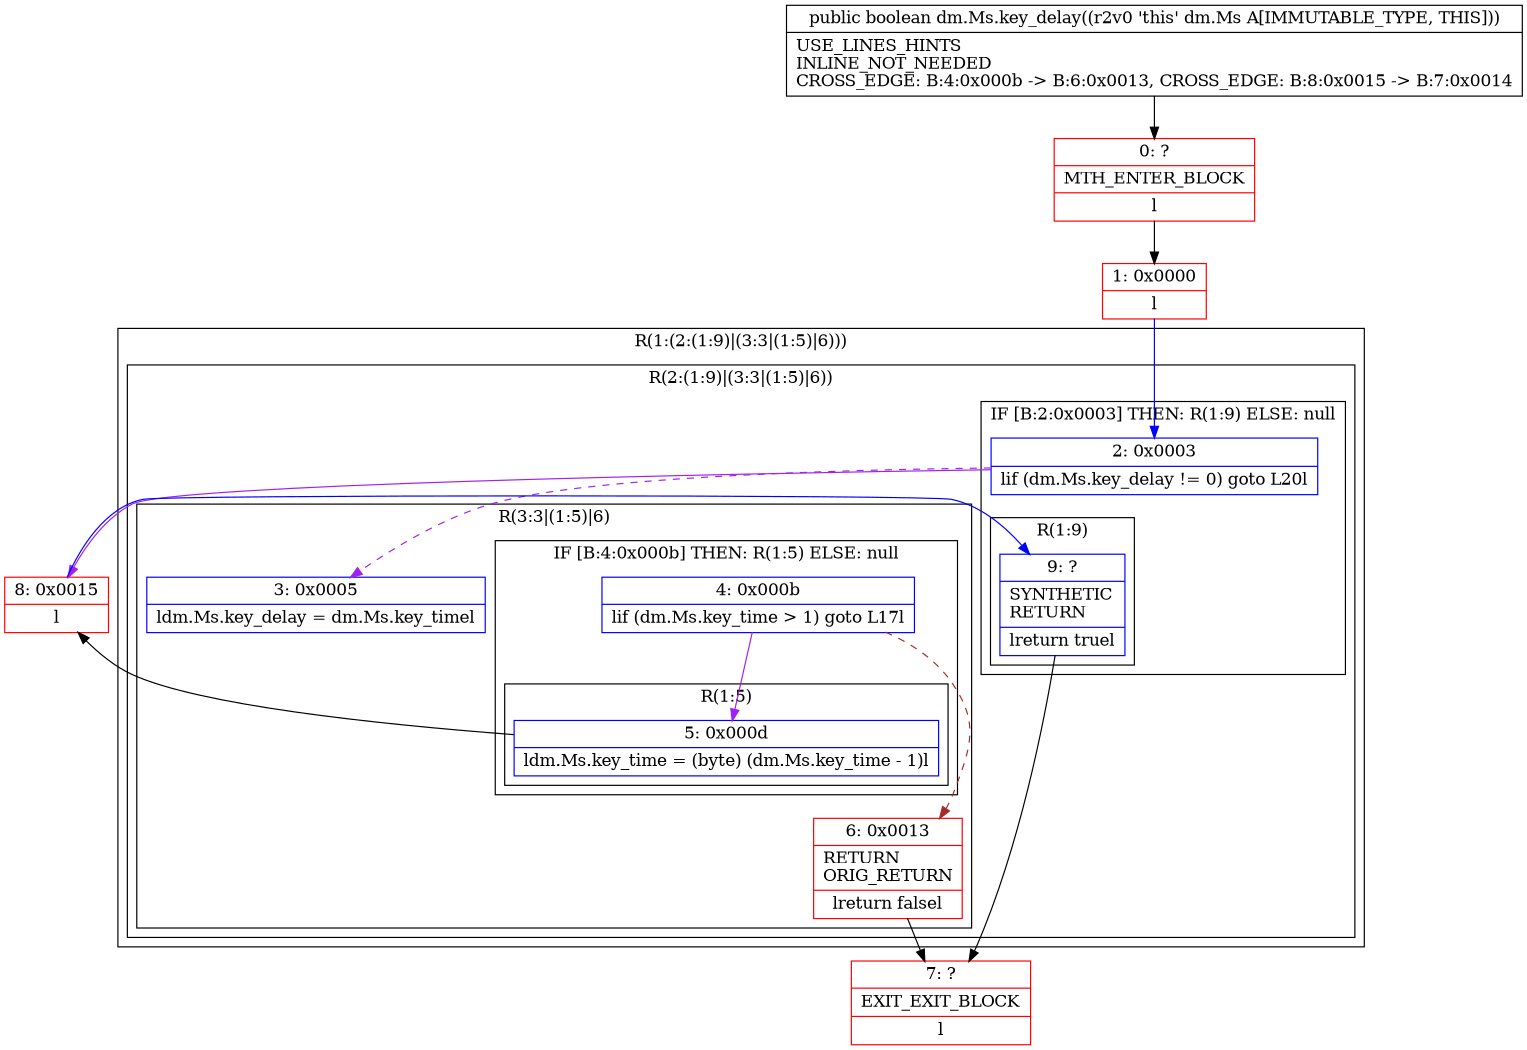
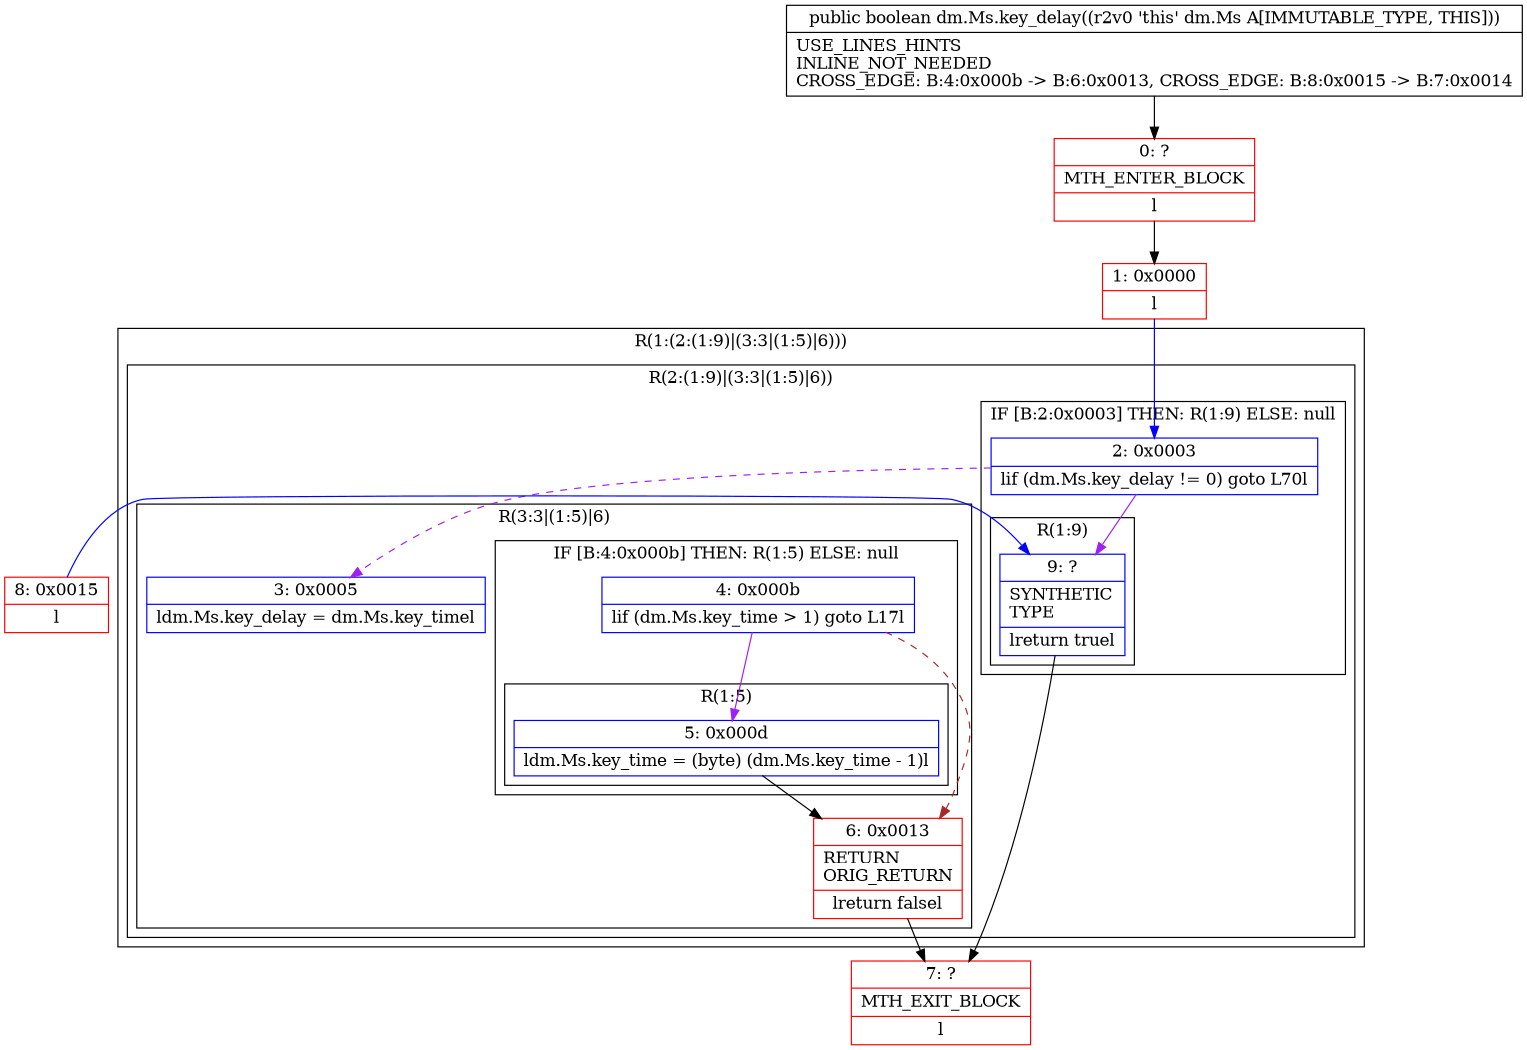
(518, 480) -> (1115, 526)
(1154, 480) -> (1154, 480)
(1048, 613) -> (1032, 613)
(293, 712) -> (798, 802)
(940, 1002) -> (941, 1002)
